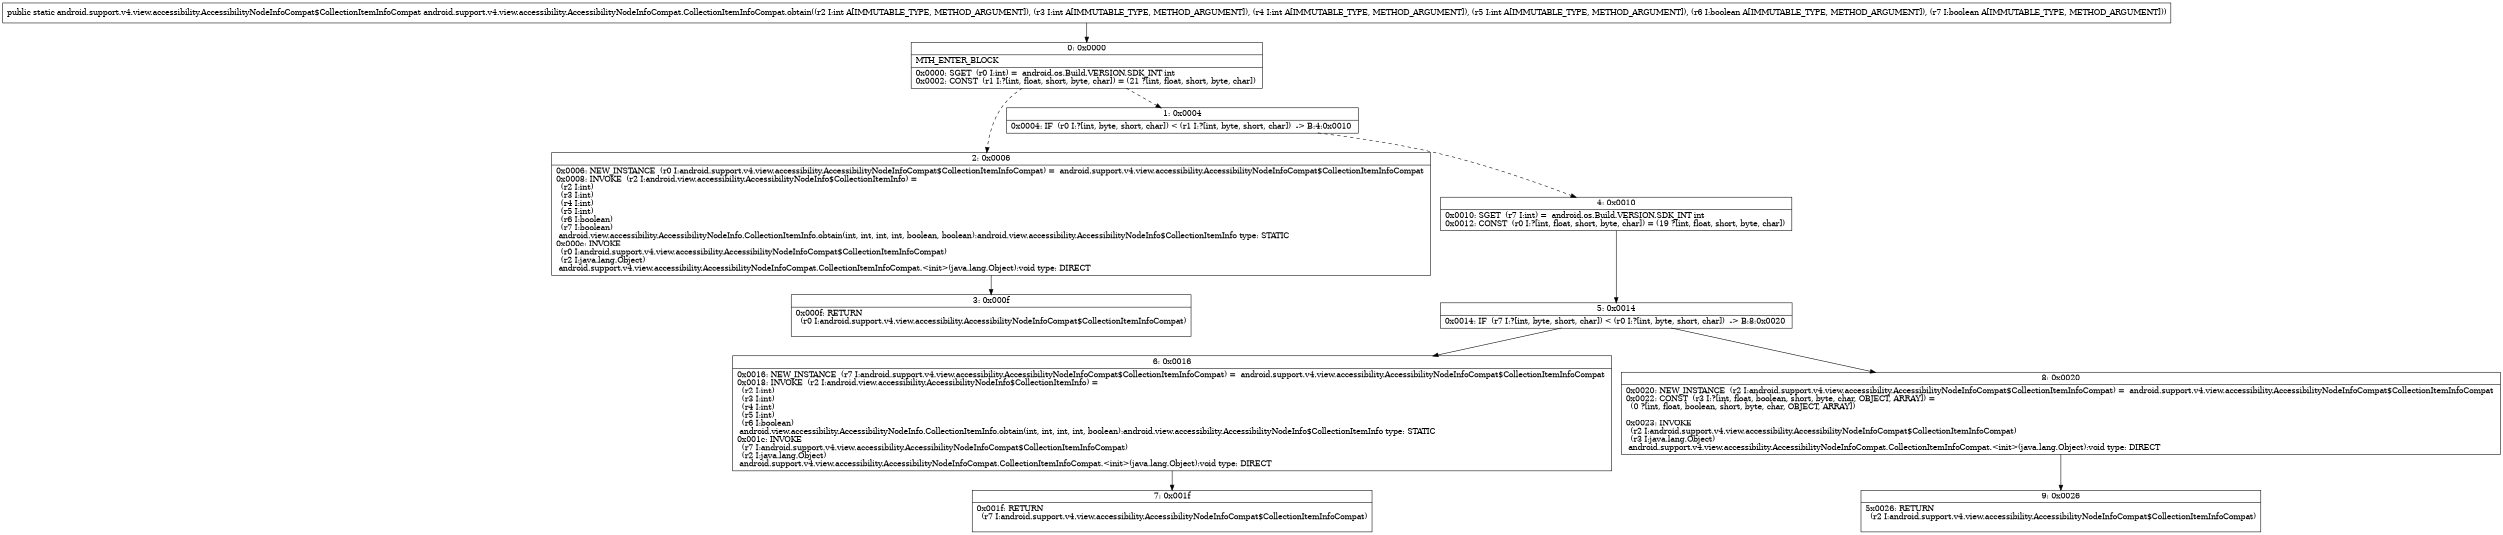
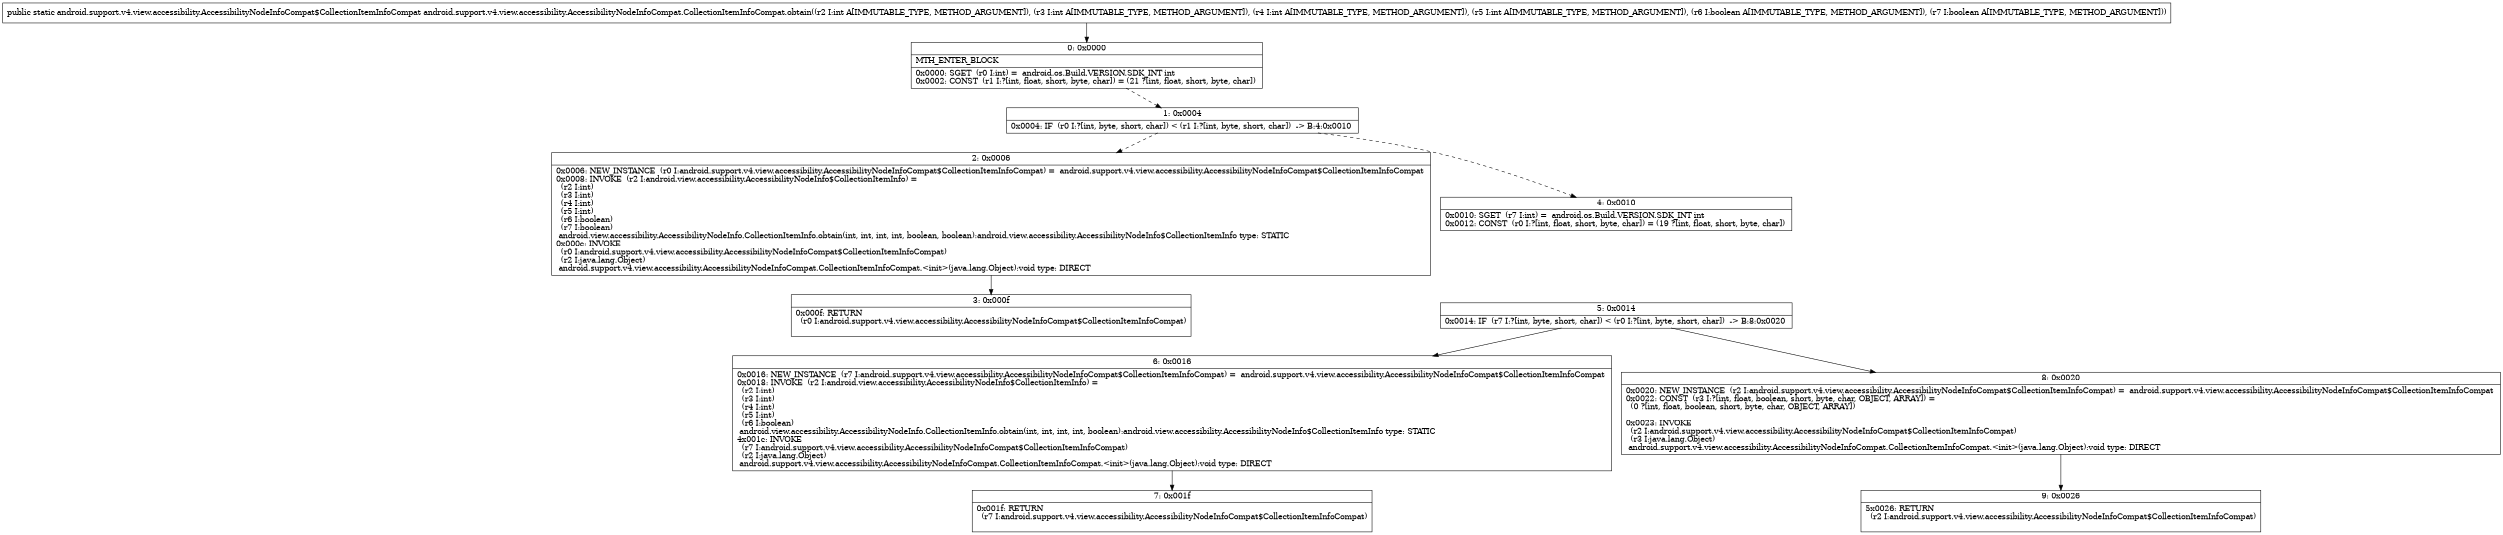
(998, 114) -> (1140, 142)
(1616, 264) -> none
(772, 440) -> (772, 440)
